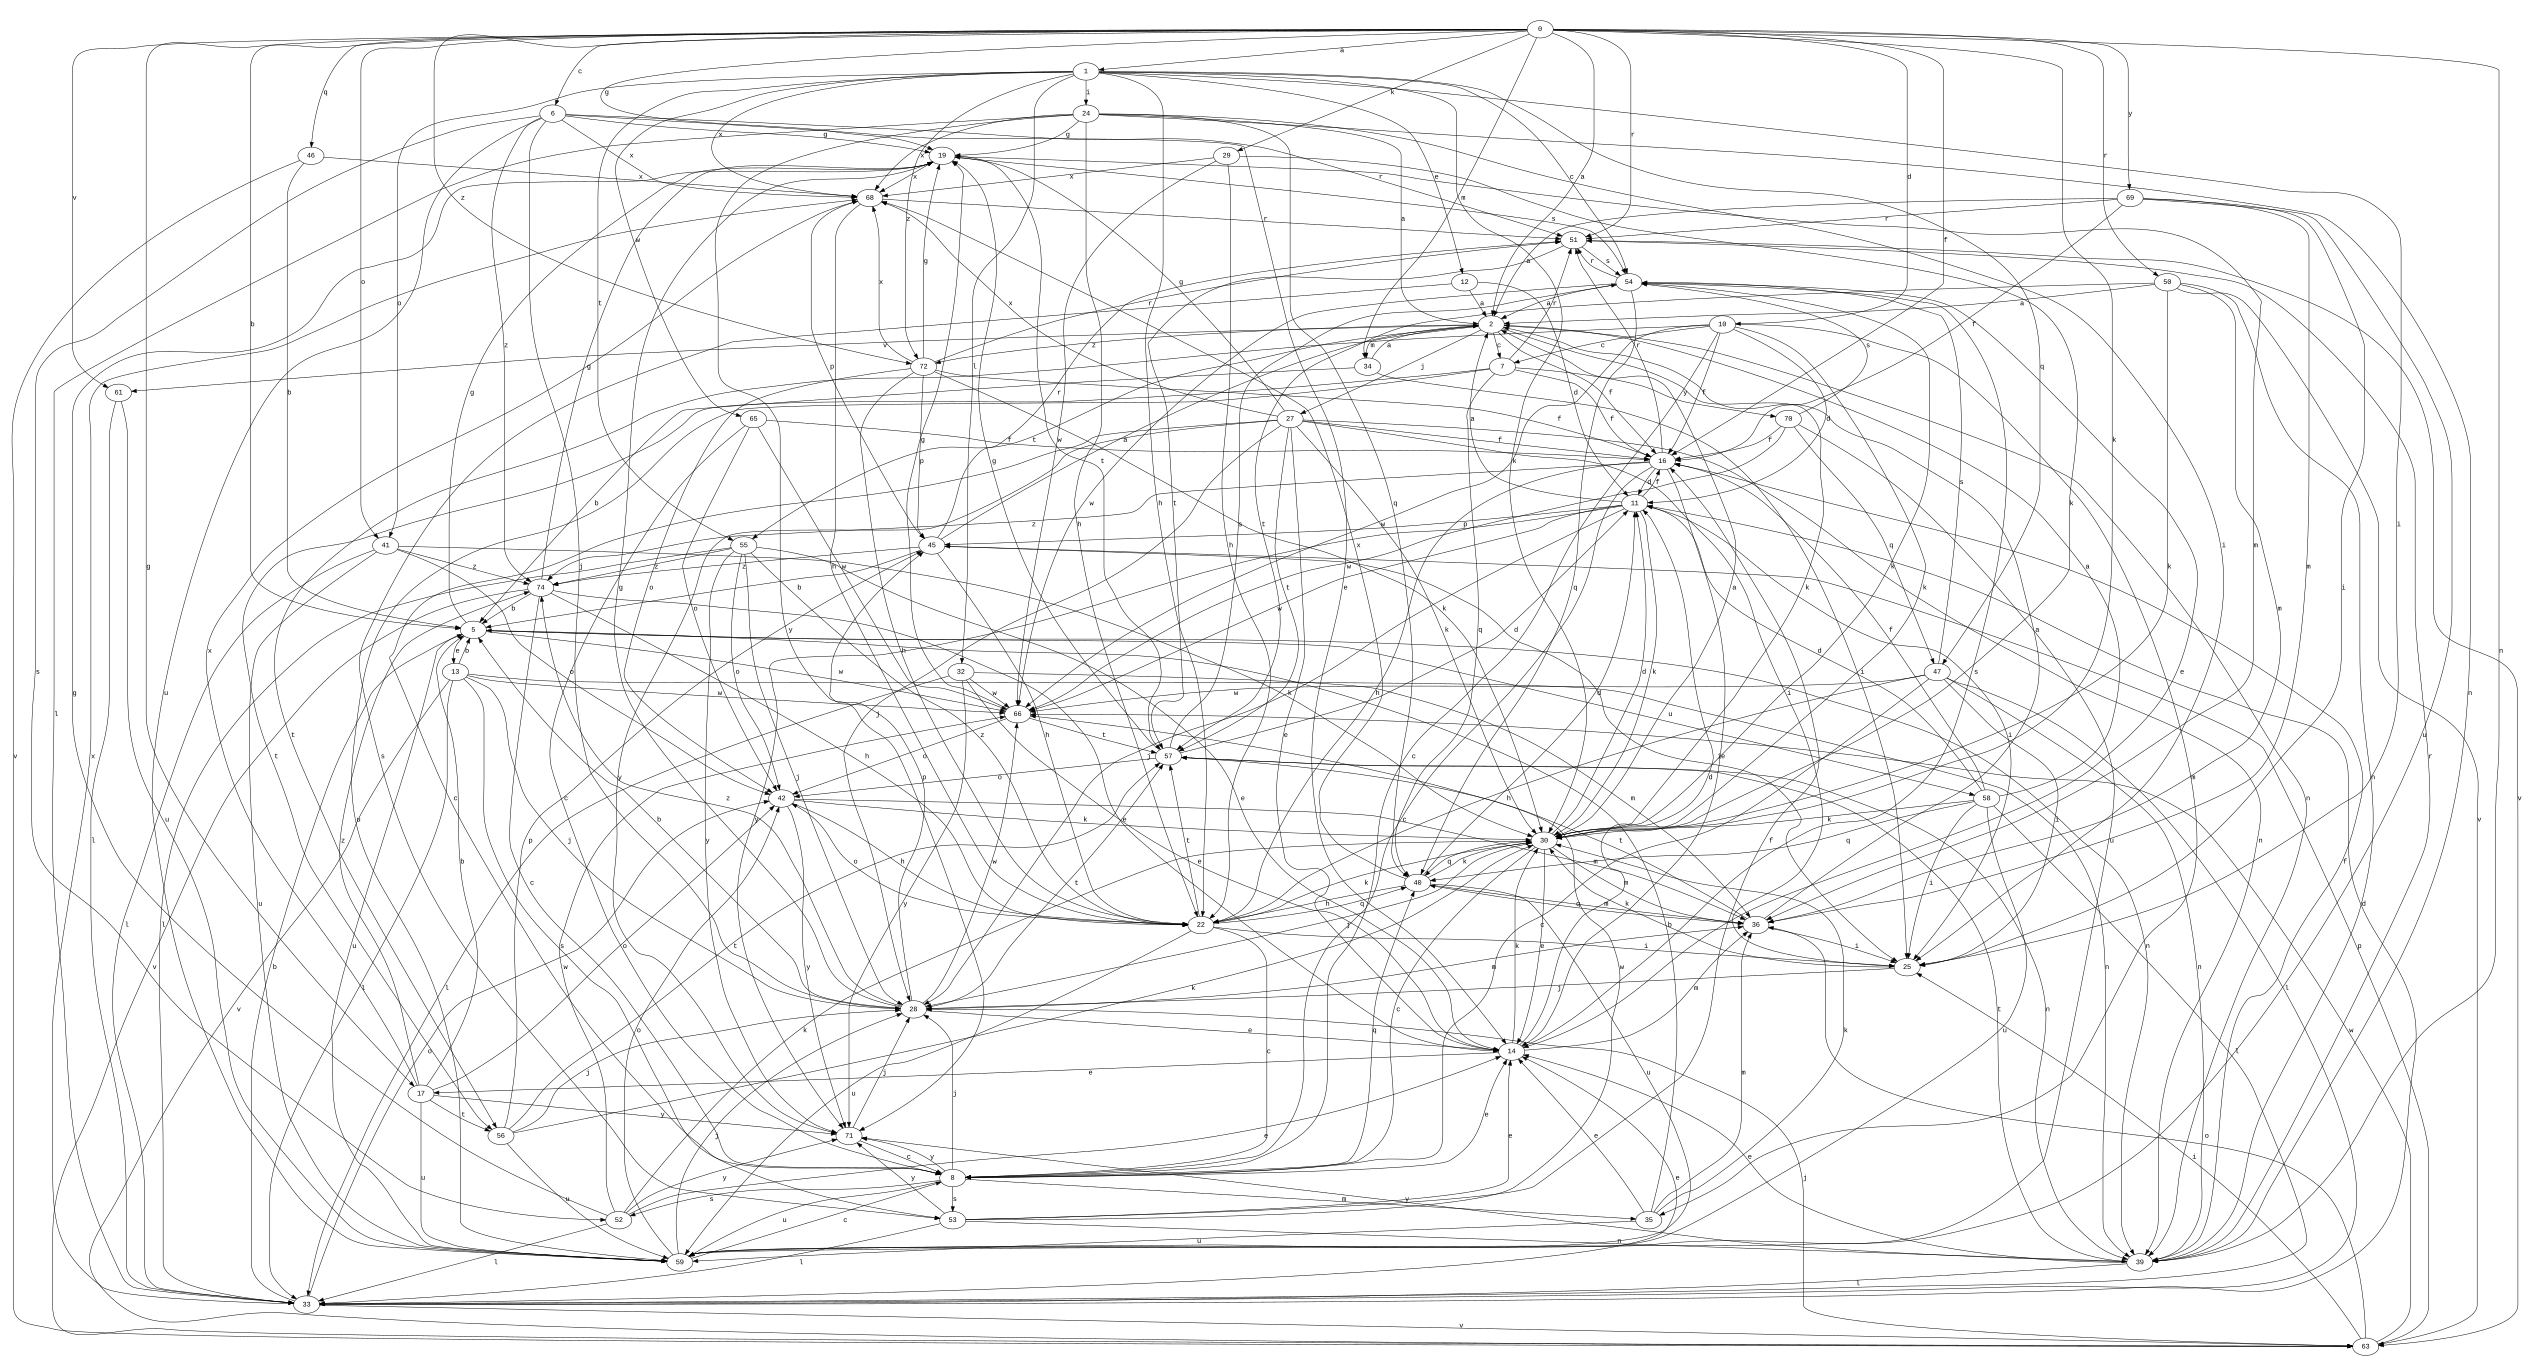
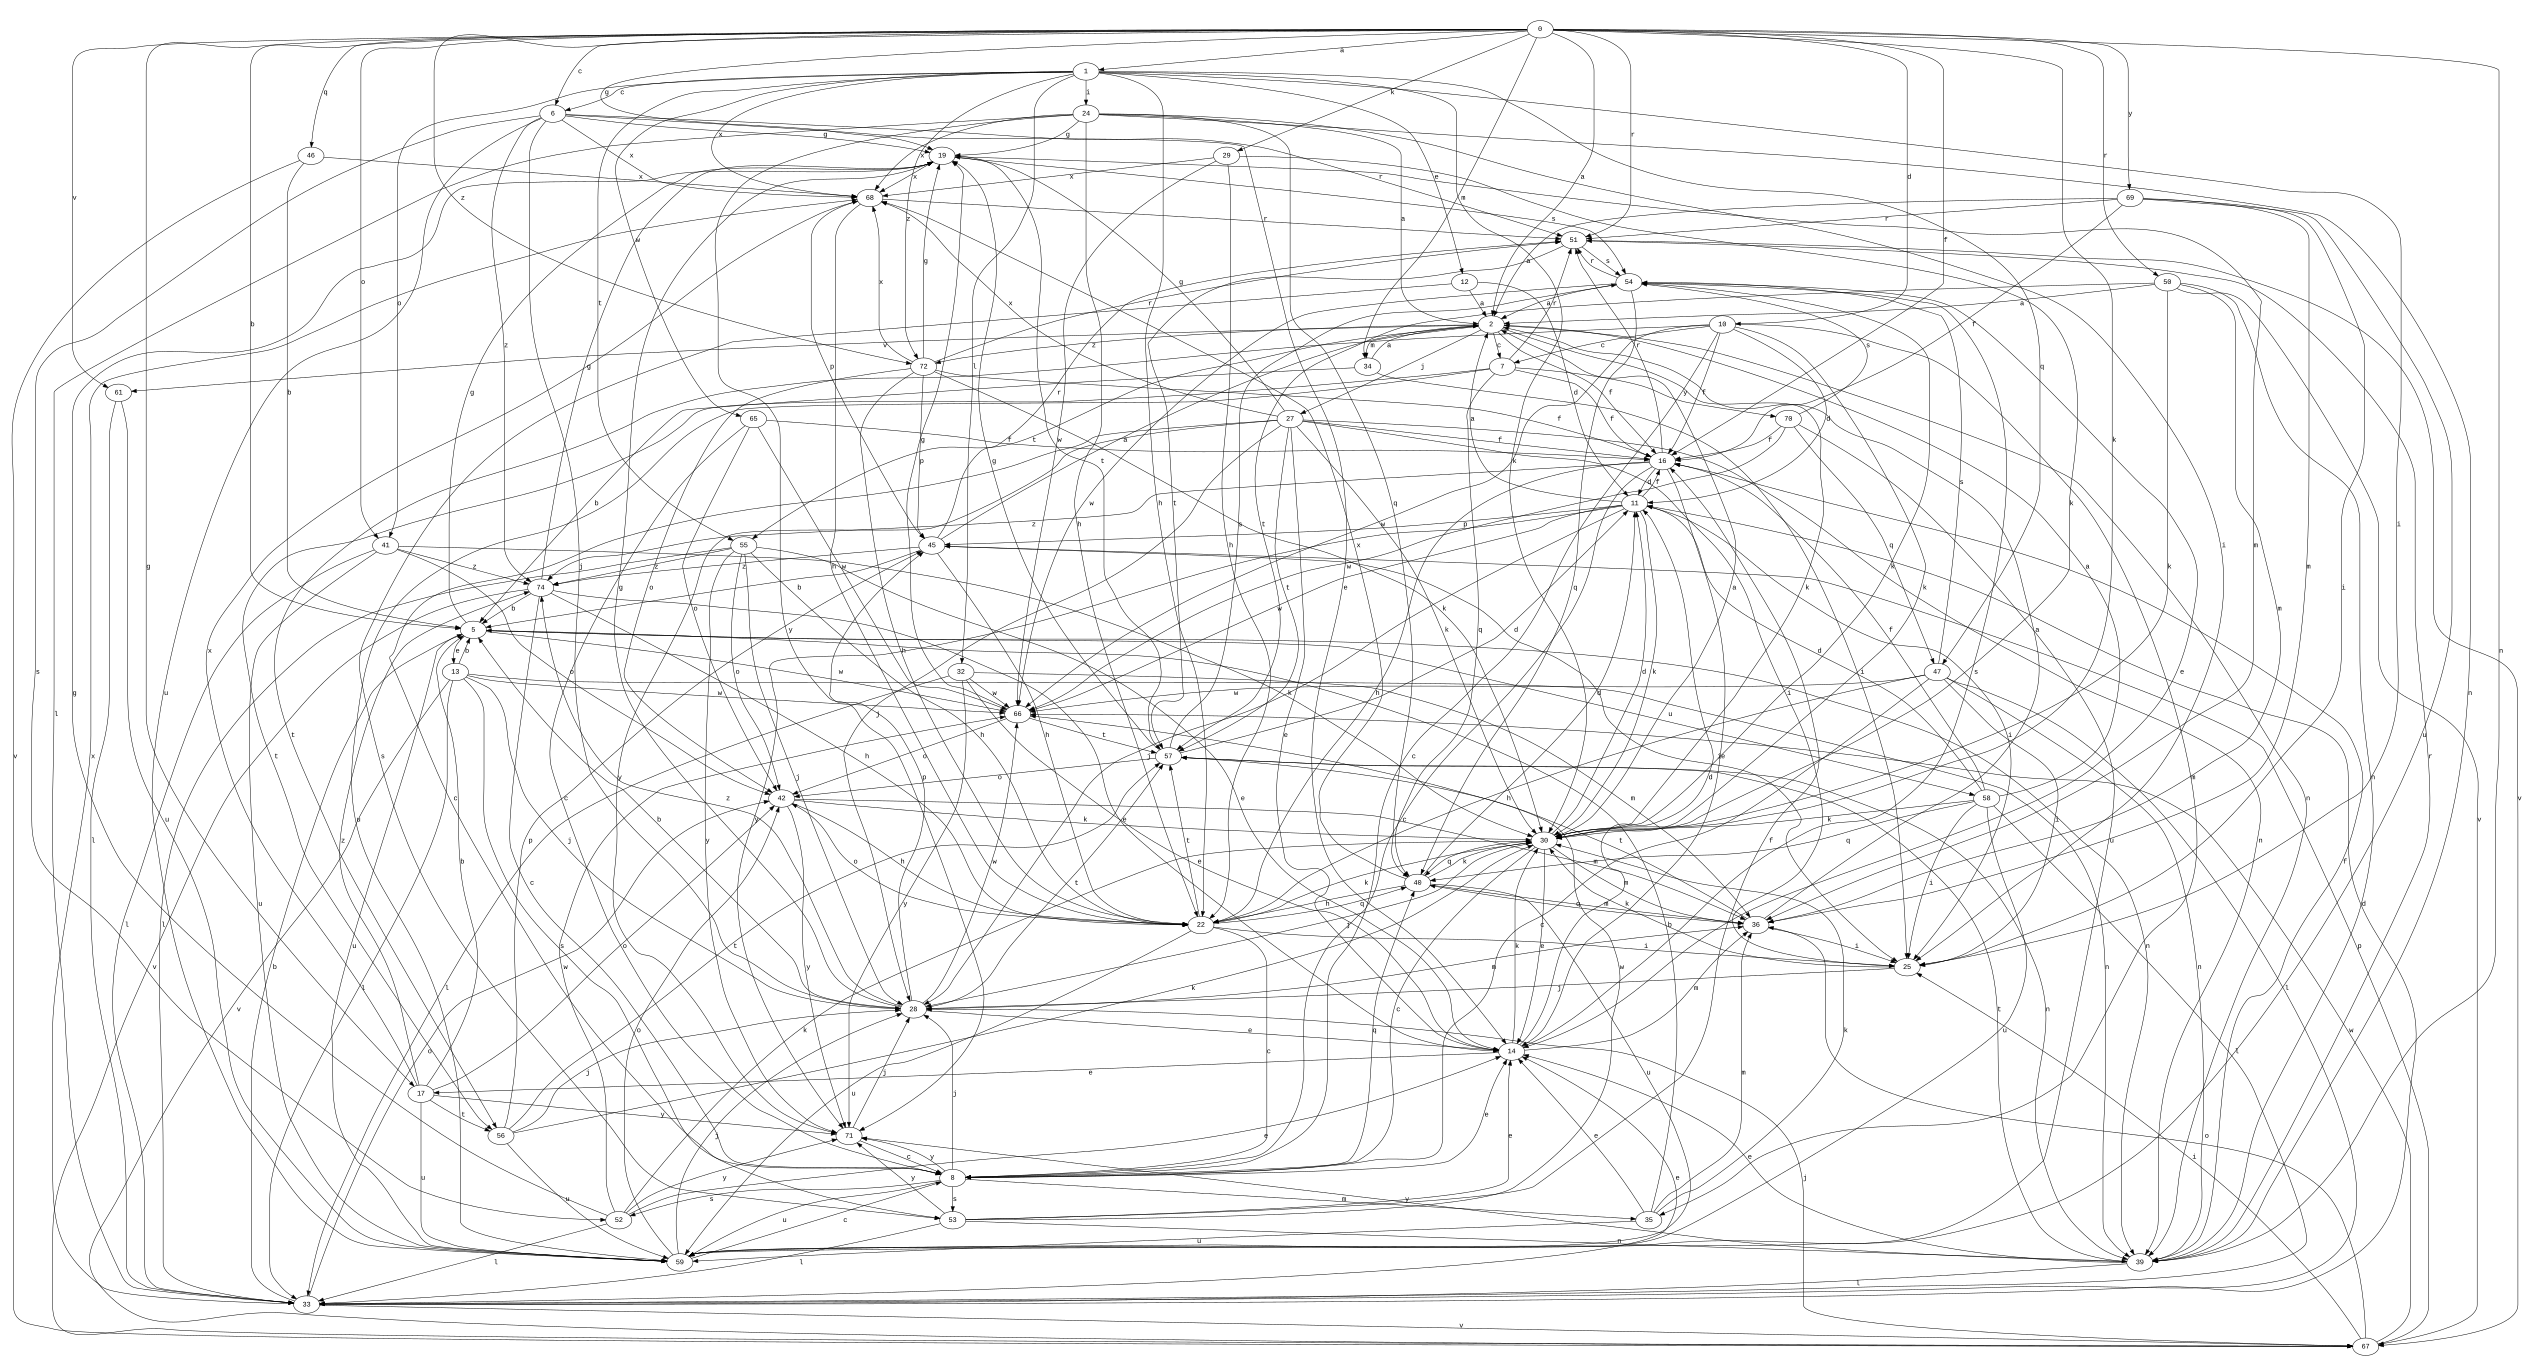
(1466, 90) -> (819, 76)
(983, 735) -> (983, 735)
(2366, 1347) -> (2366, 1347)
